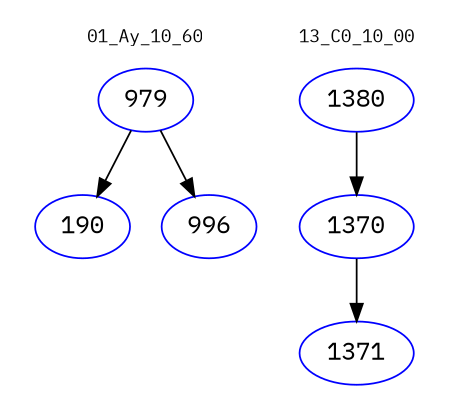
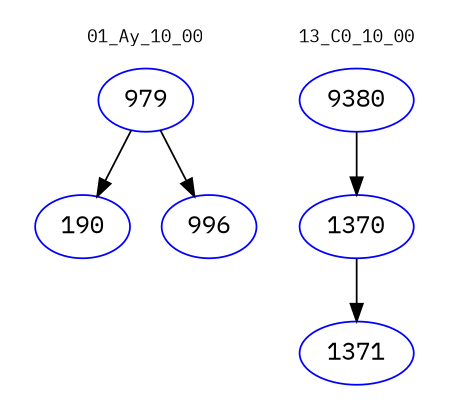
(146, 38) -> (146, 38)
(357, 100) -> (357, 100)
